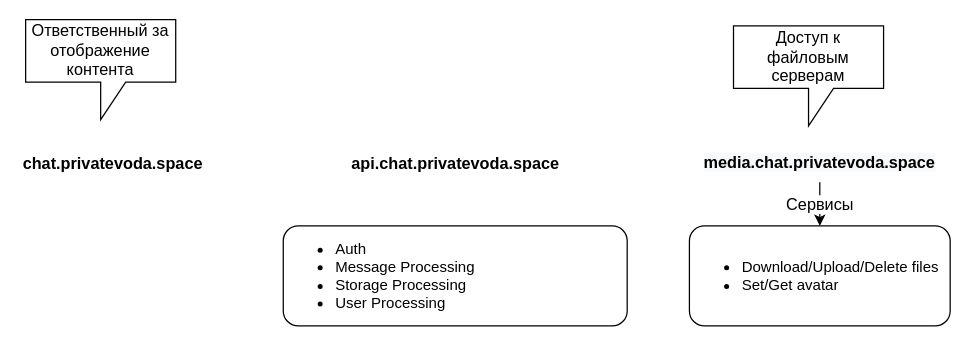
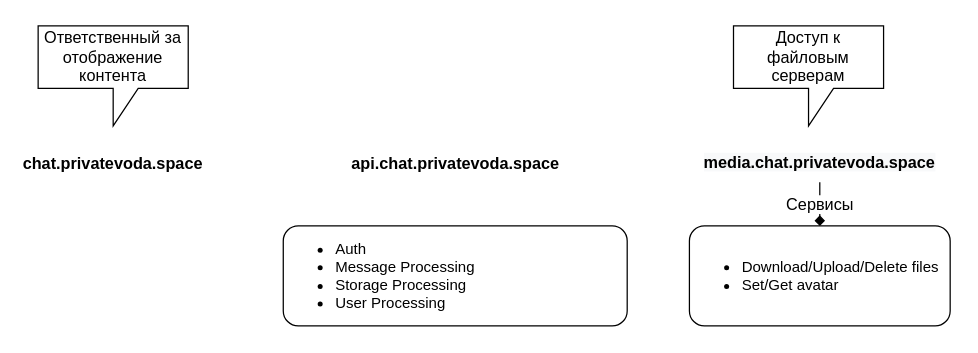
(101, 69) -> (113, 76)
(819, 216) -> (819, 215)
